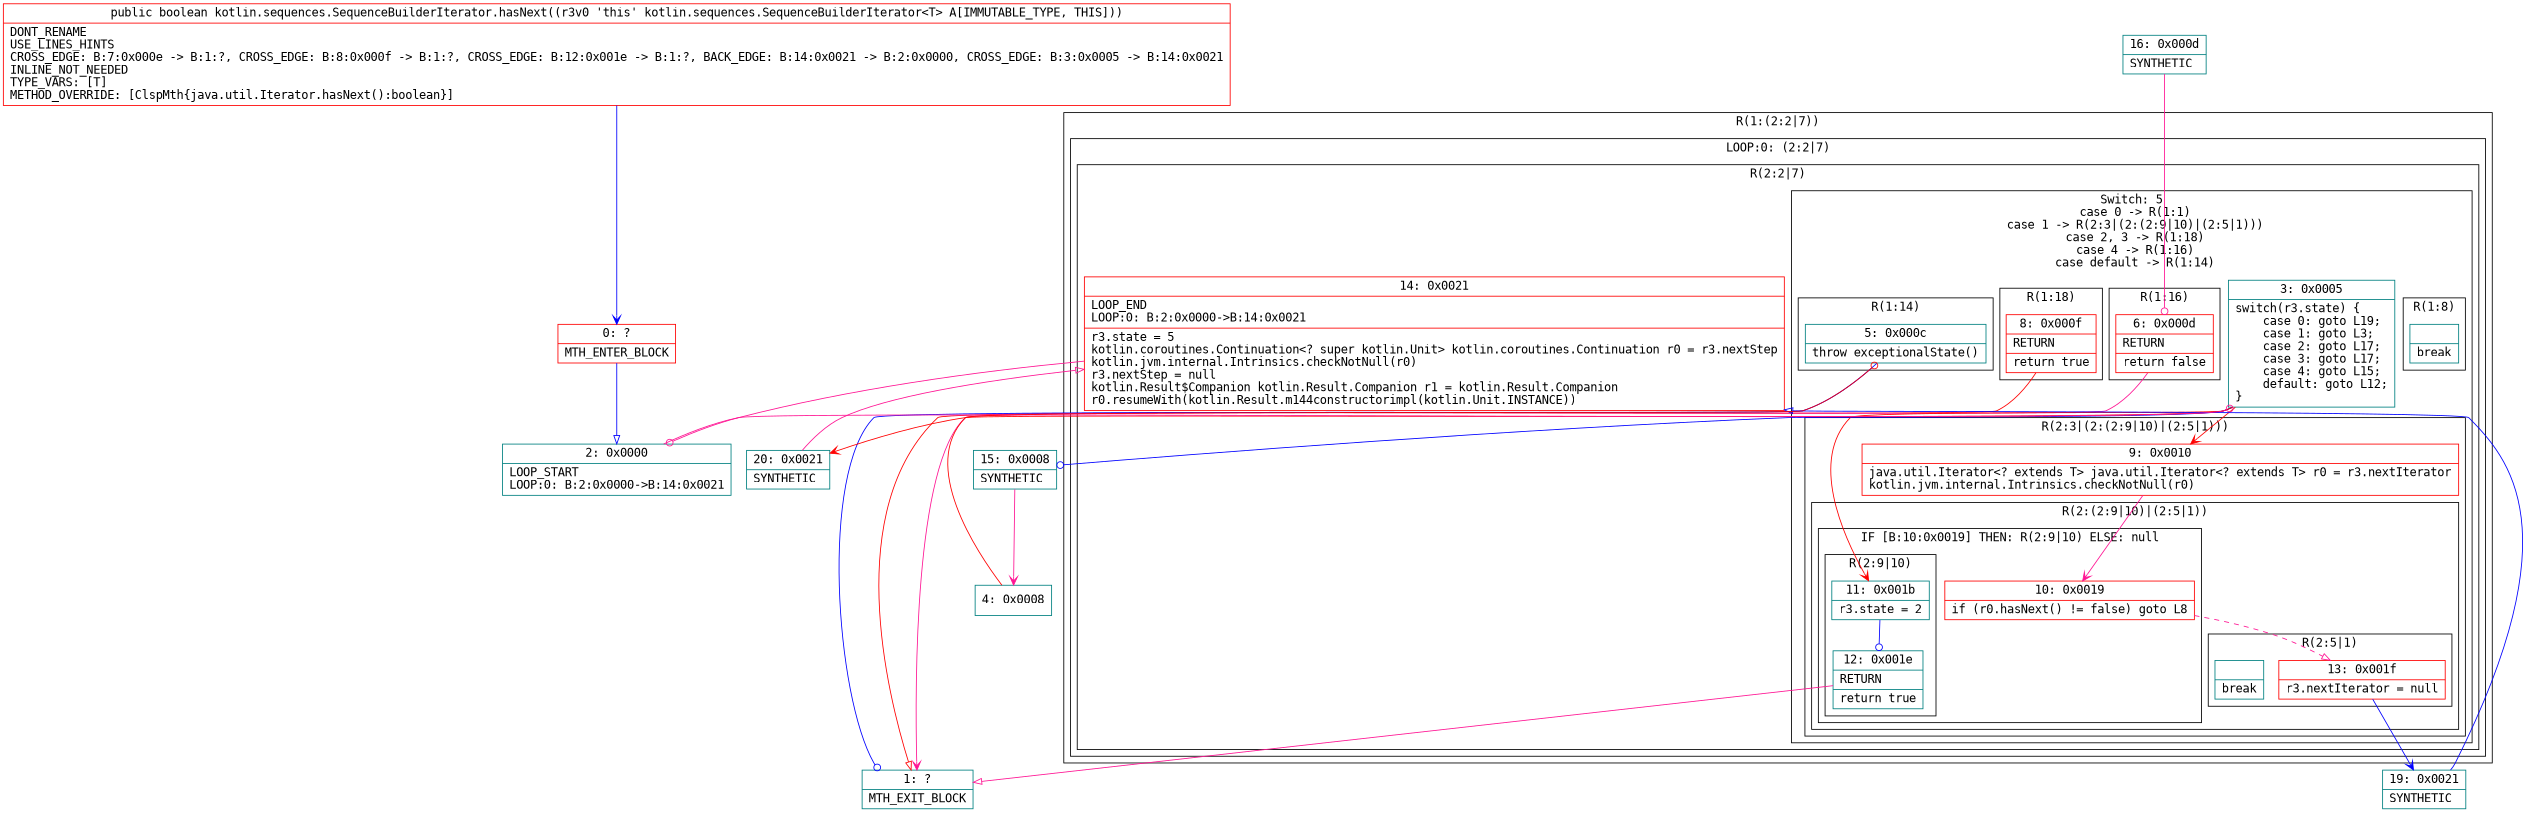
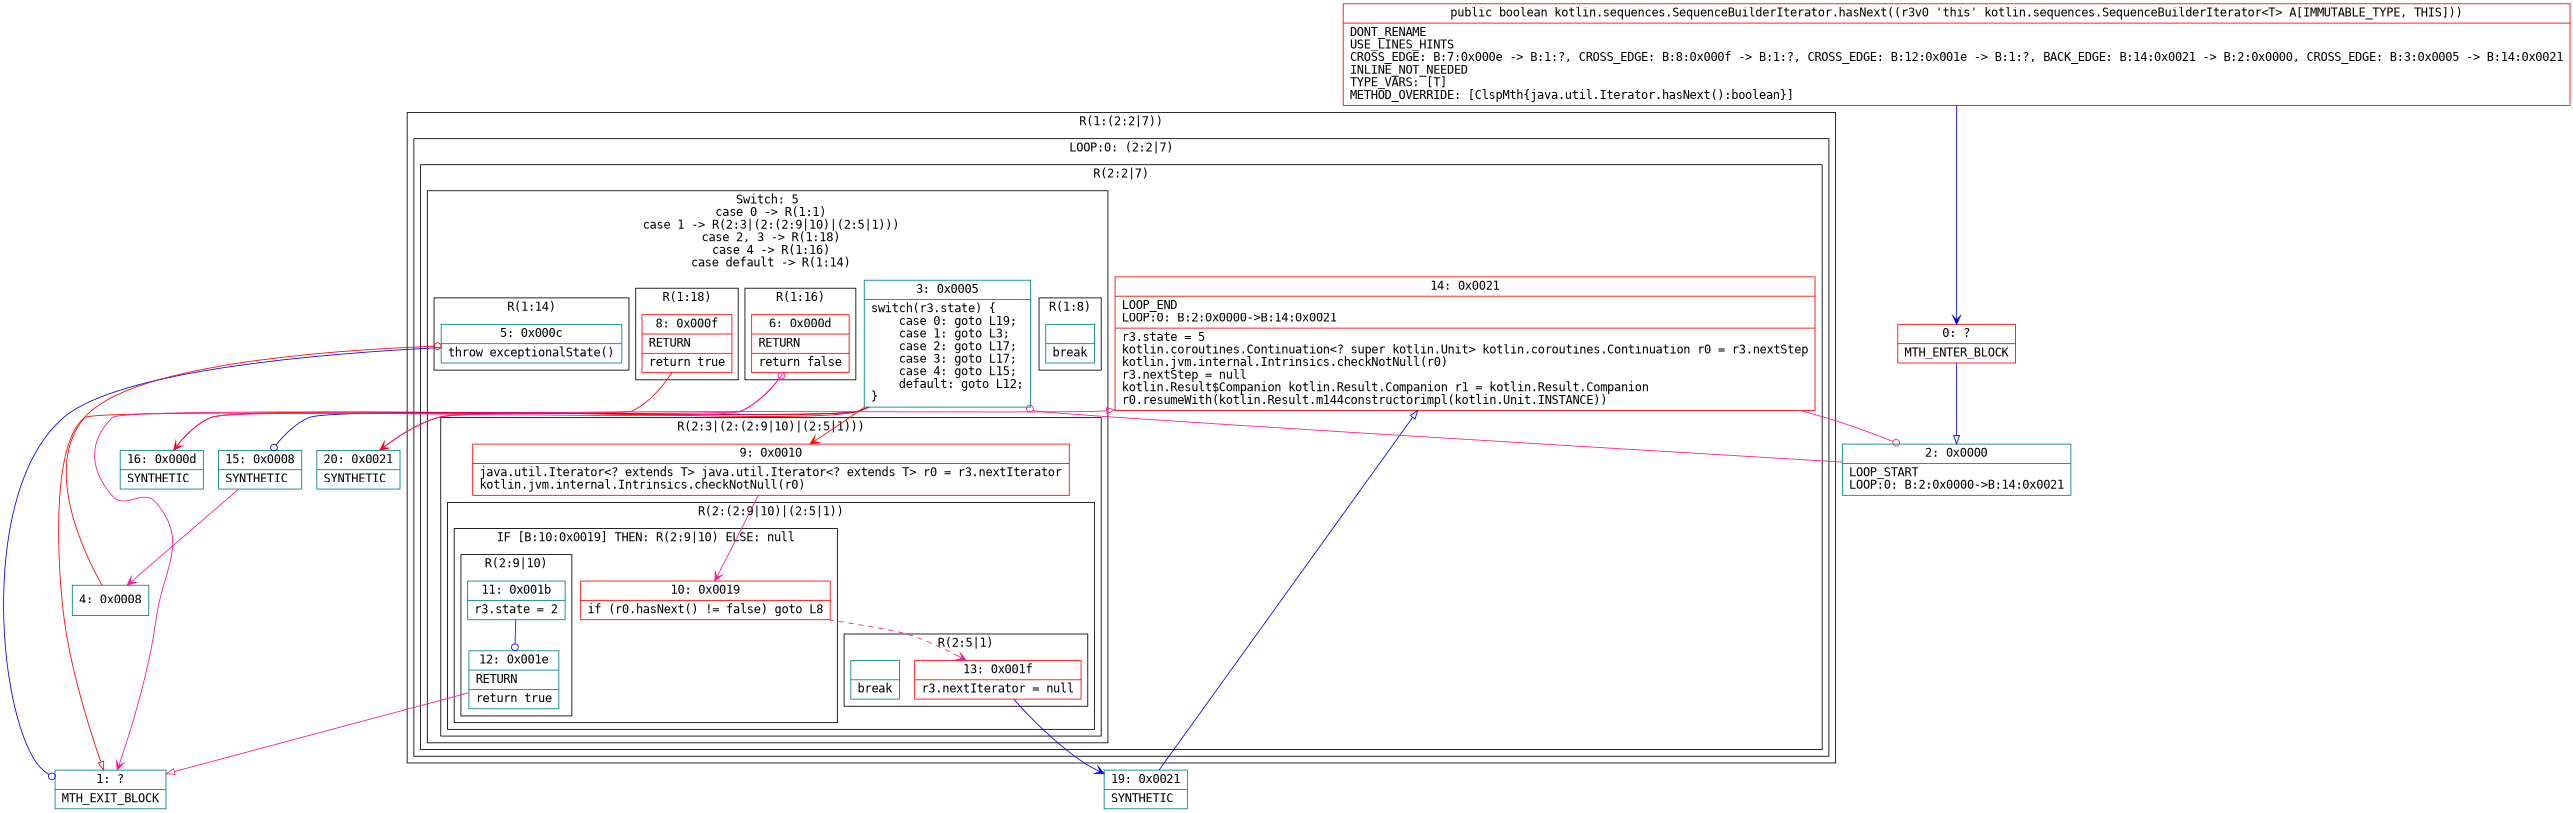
(1841, 430) -> (519, 413)
(2254, 629) -> (882, 629)
